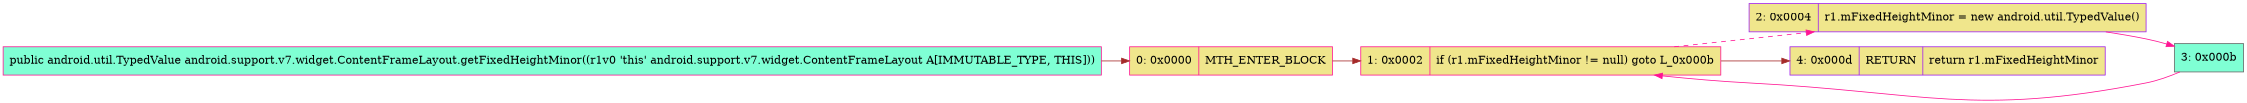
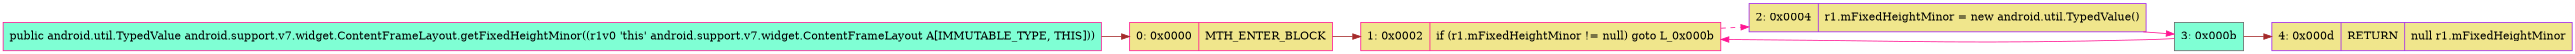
(1751, 61) -> (2254, 37)
(2014, 61) -> (2488, 36)
